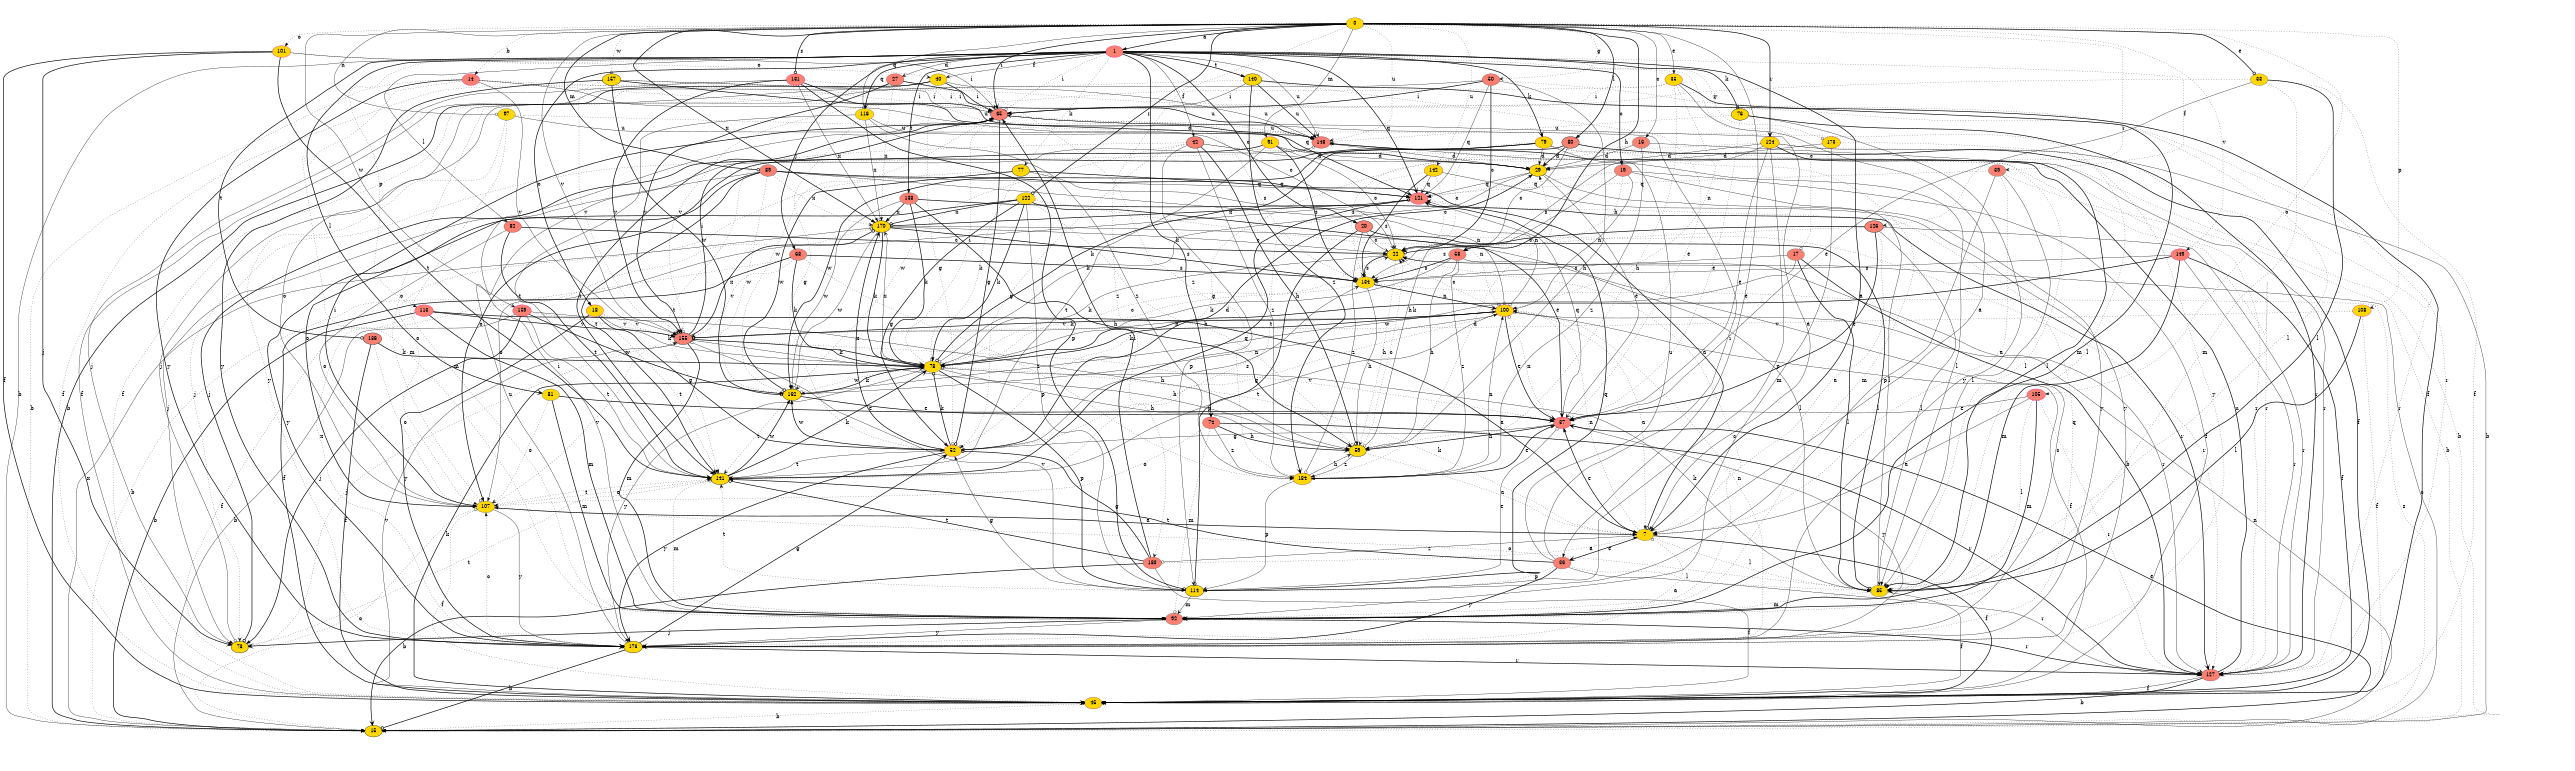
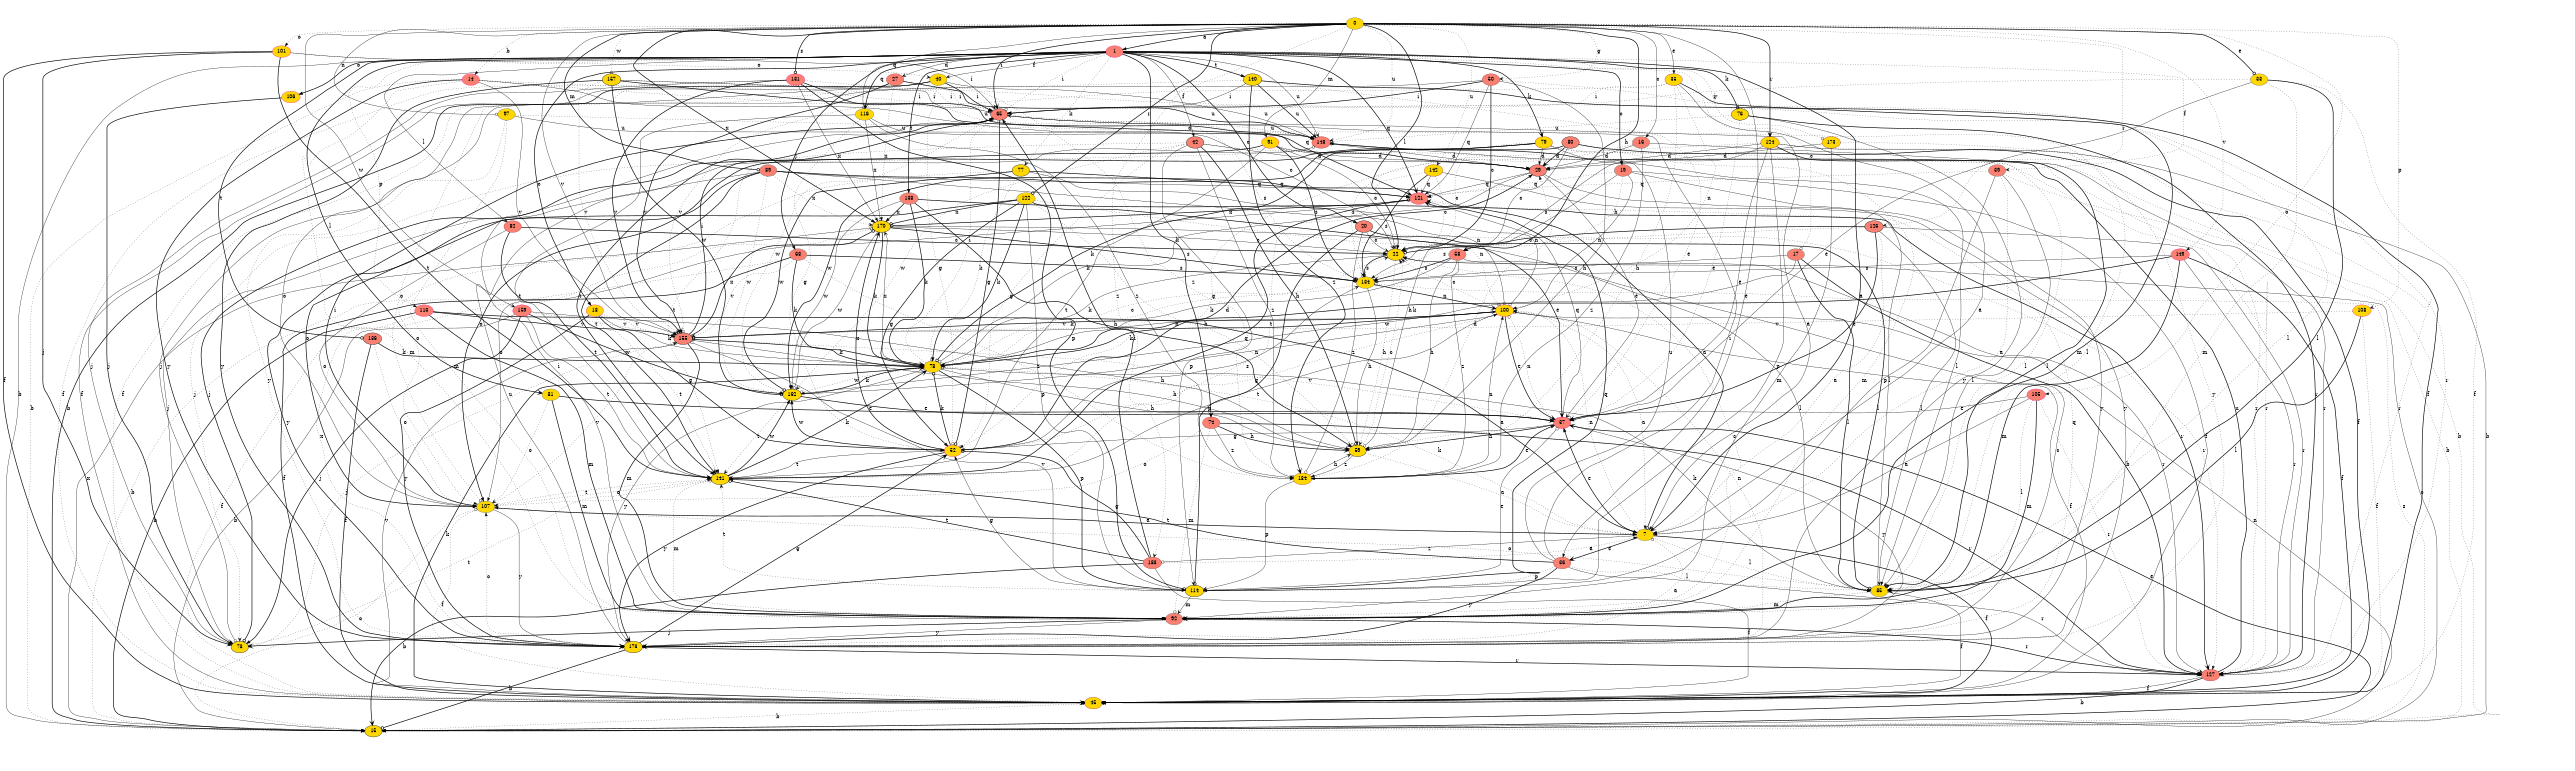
(1599, 38) -> (1414, 124)
none -> (291, 97)
(1538, 170) -> (1538, 170)
